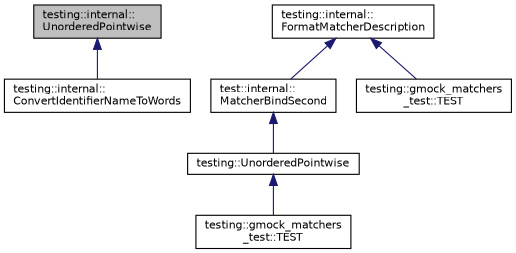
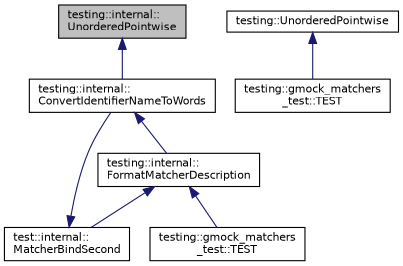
none -> (154, 137)
(273, 138) -> (85, 162)
